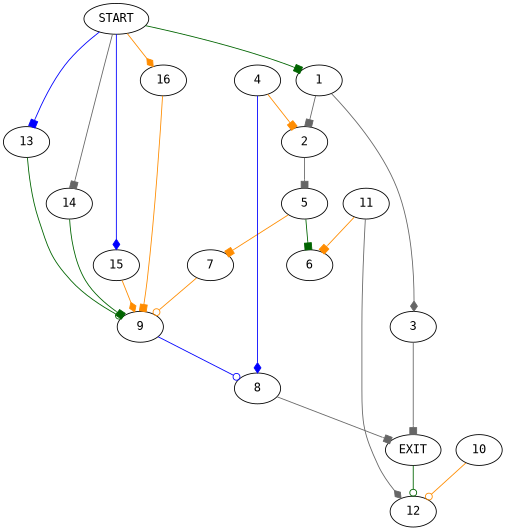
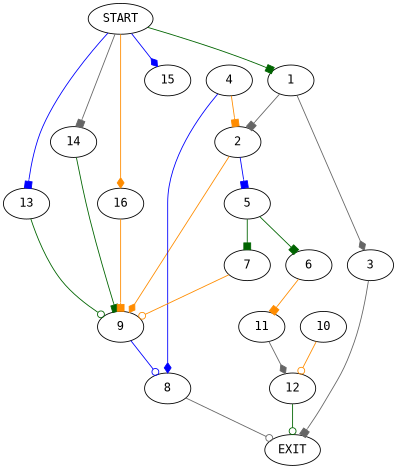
(305, 169) -> (242, 168)
(264, 230) -> (247, 230)
(341, 231) -> (288, 293)
(126, 291) -> (182, 230)
(330, 417) -> (226, 417)
(413, 477) -> (293, 416)
